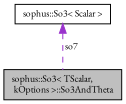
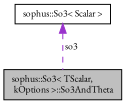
(71, 47) -> (71, 47)
